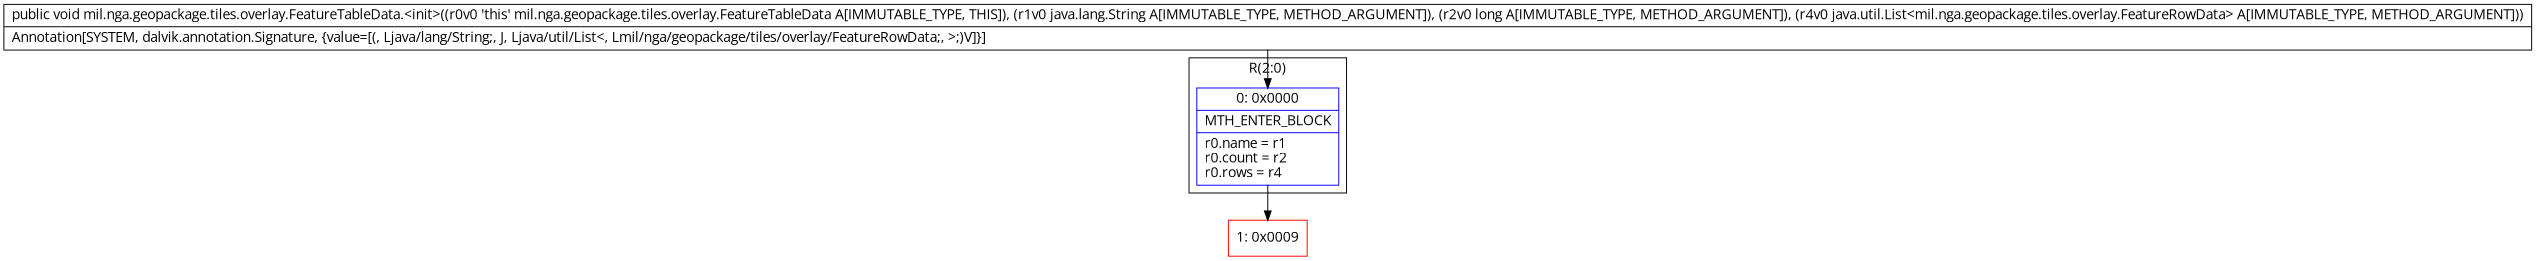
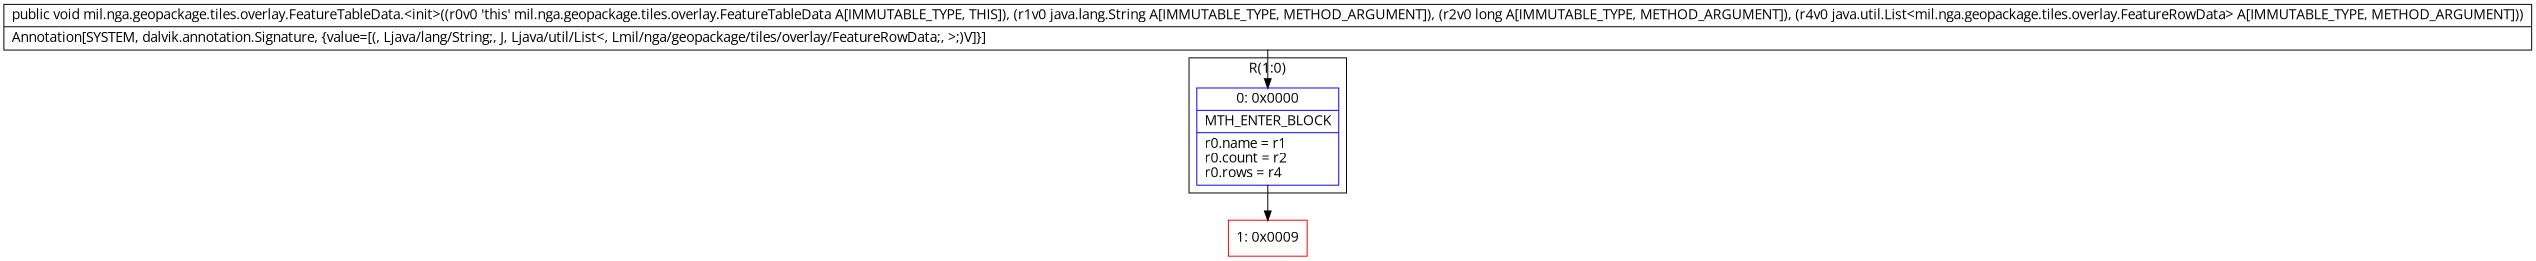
(1268, 69) -> (1268, 69)
